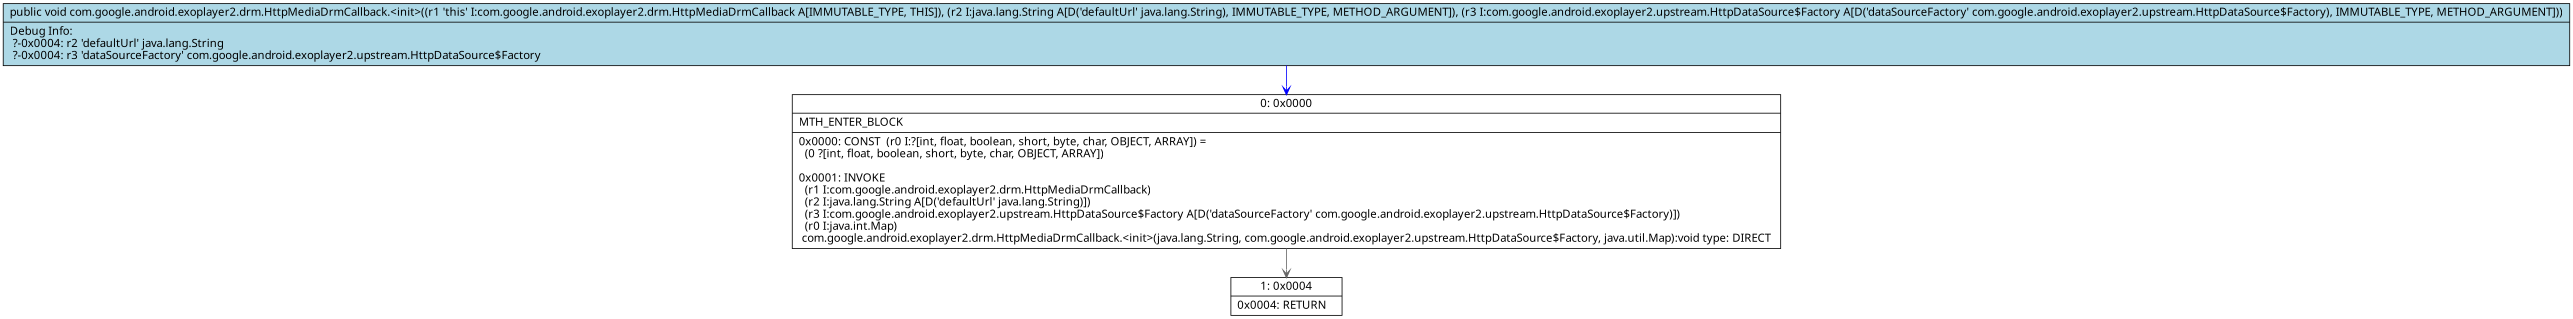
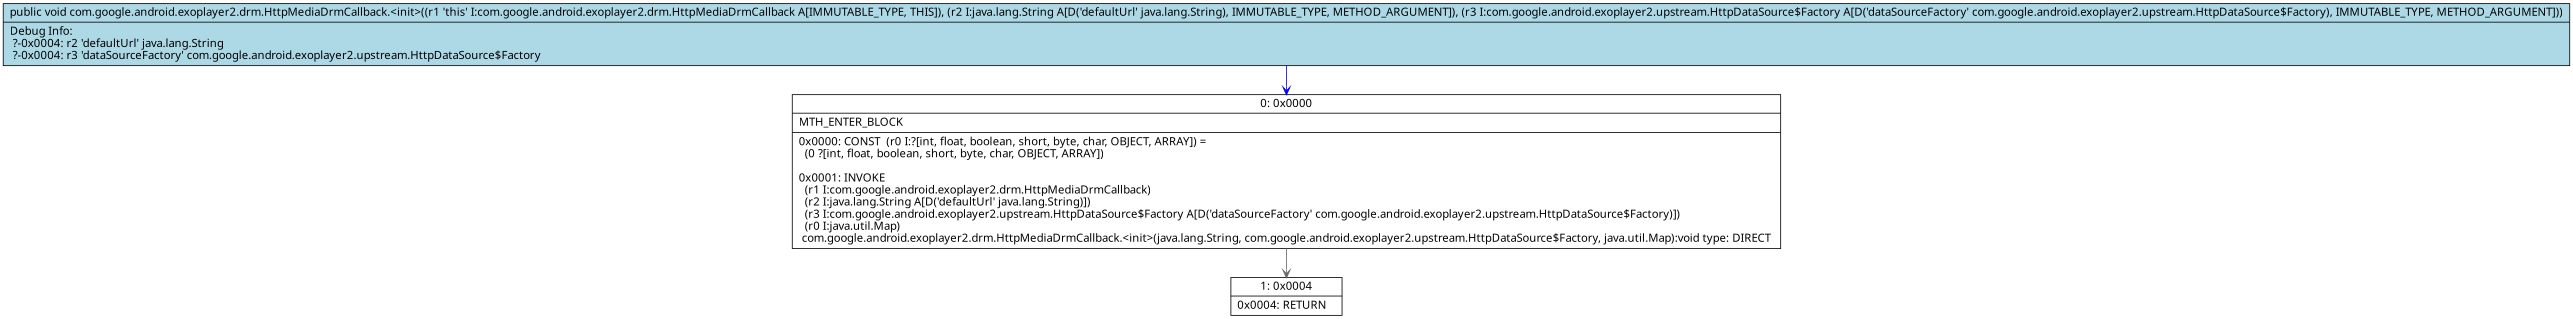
(848, 226) -> (850, 226)
